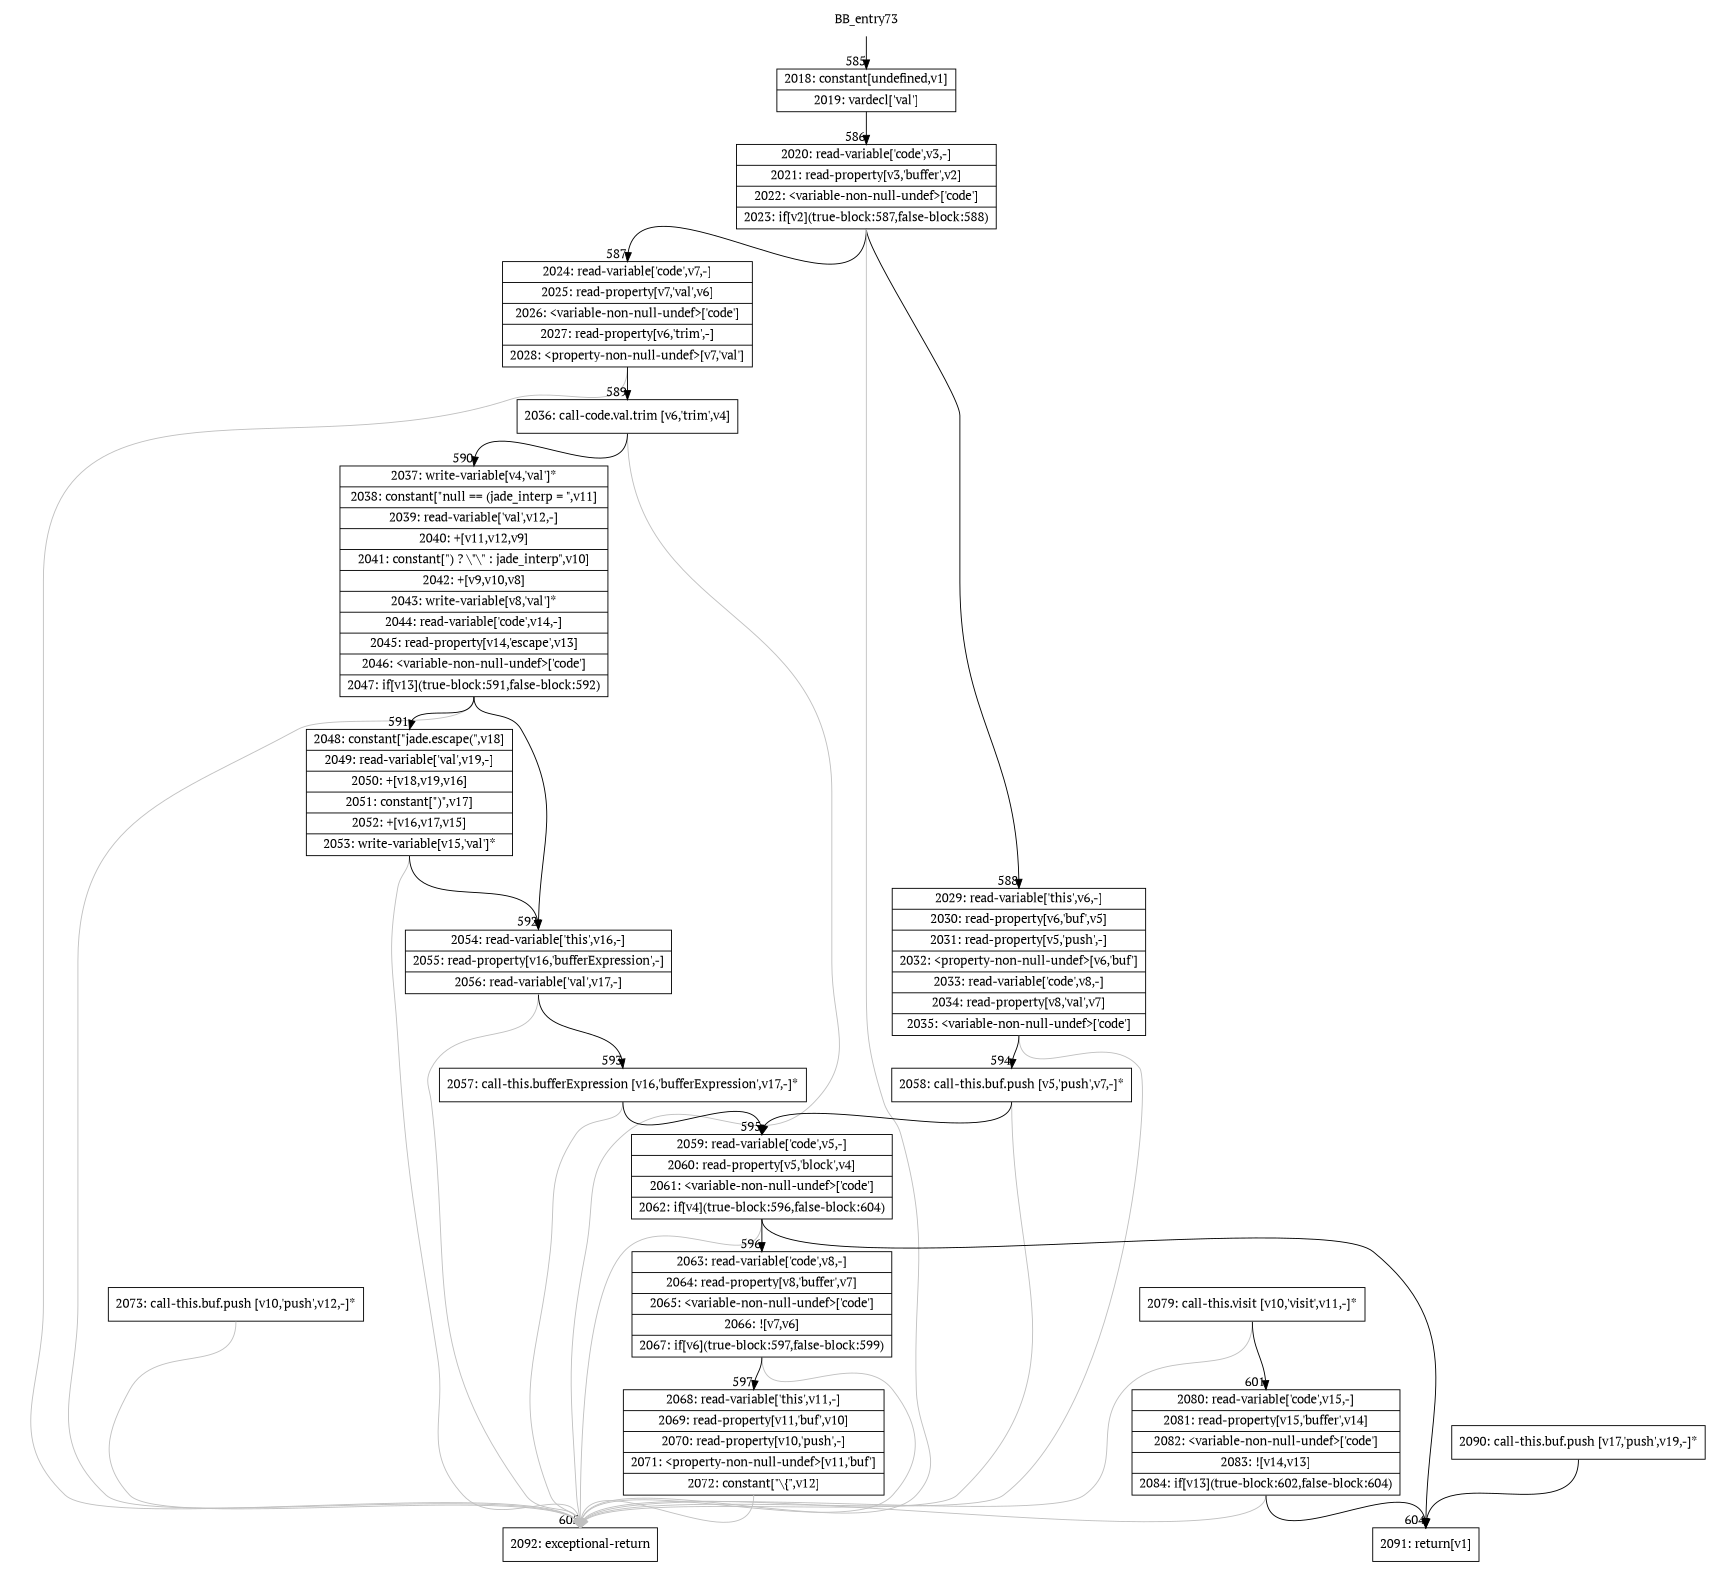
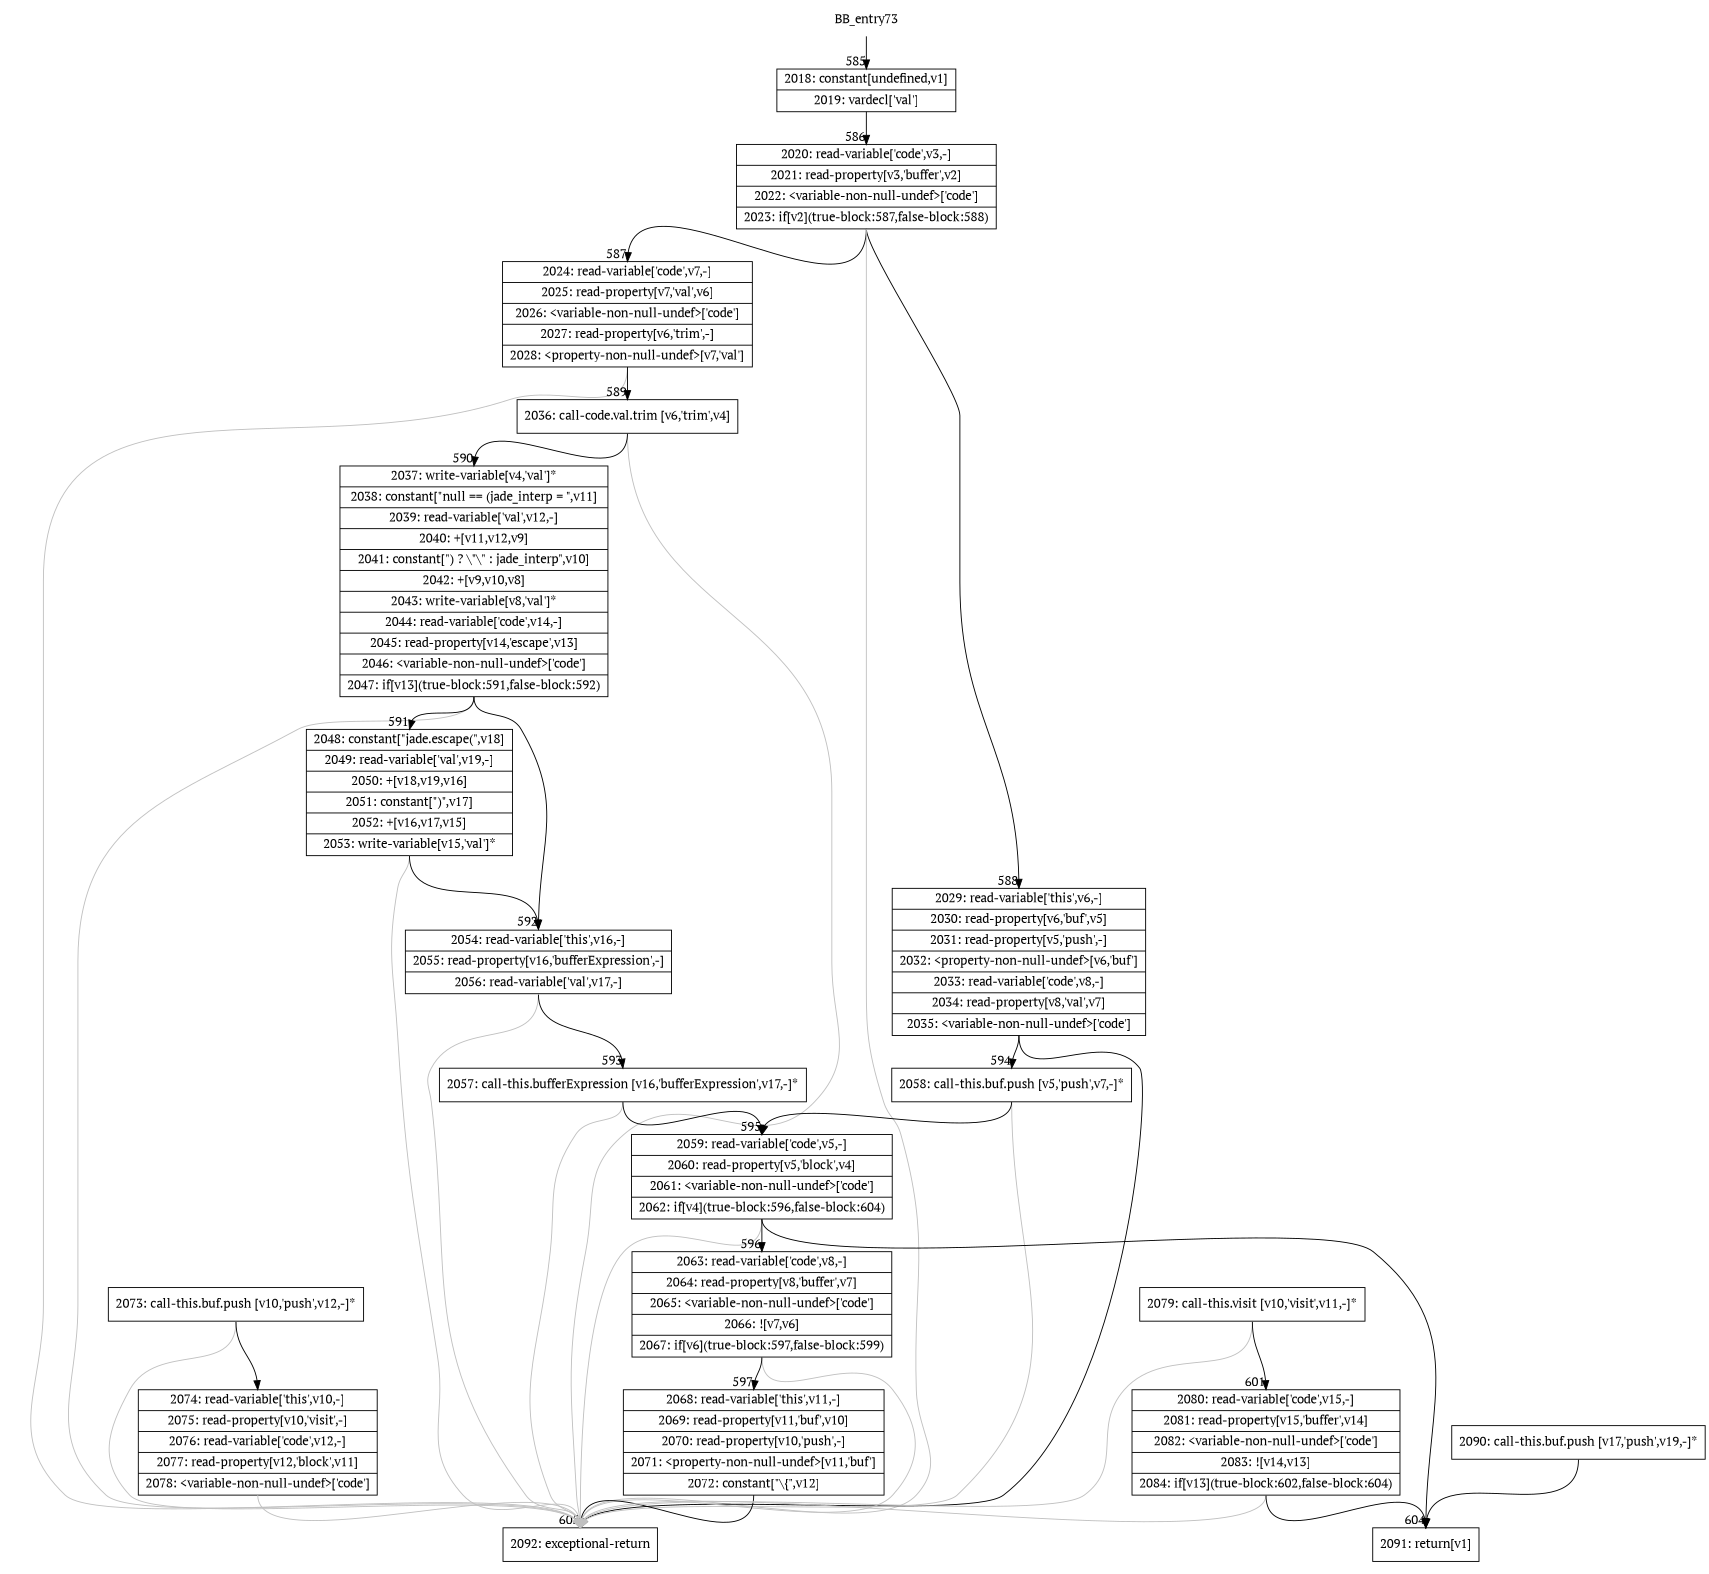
(1059, 1426) -> (1059, 1426)
none -> (258, 1442)
(676, 1514) -> (676, 1514)
